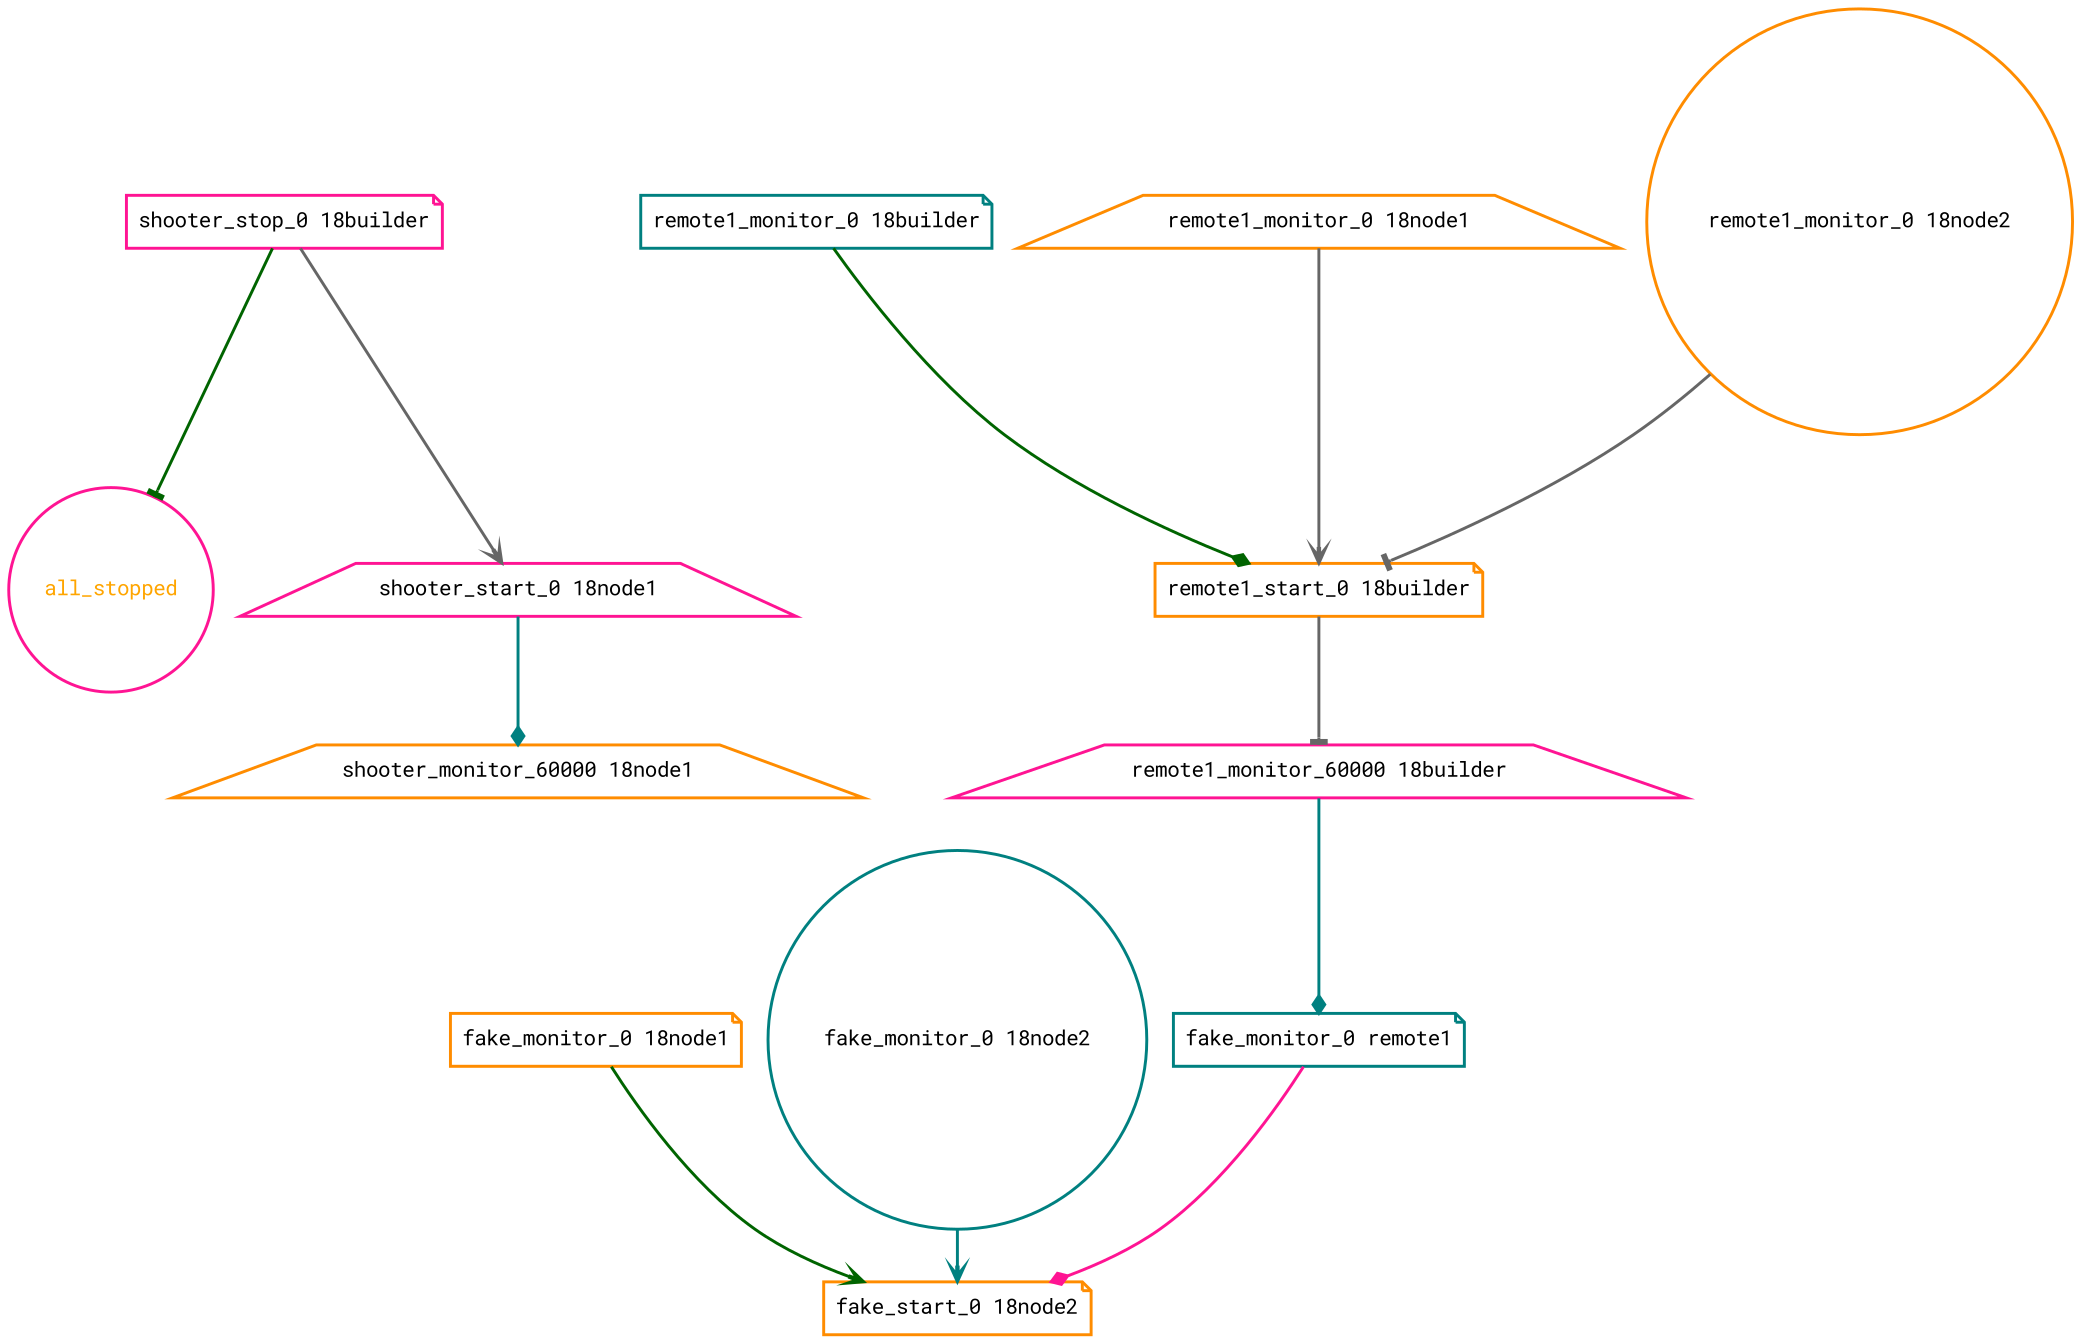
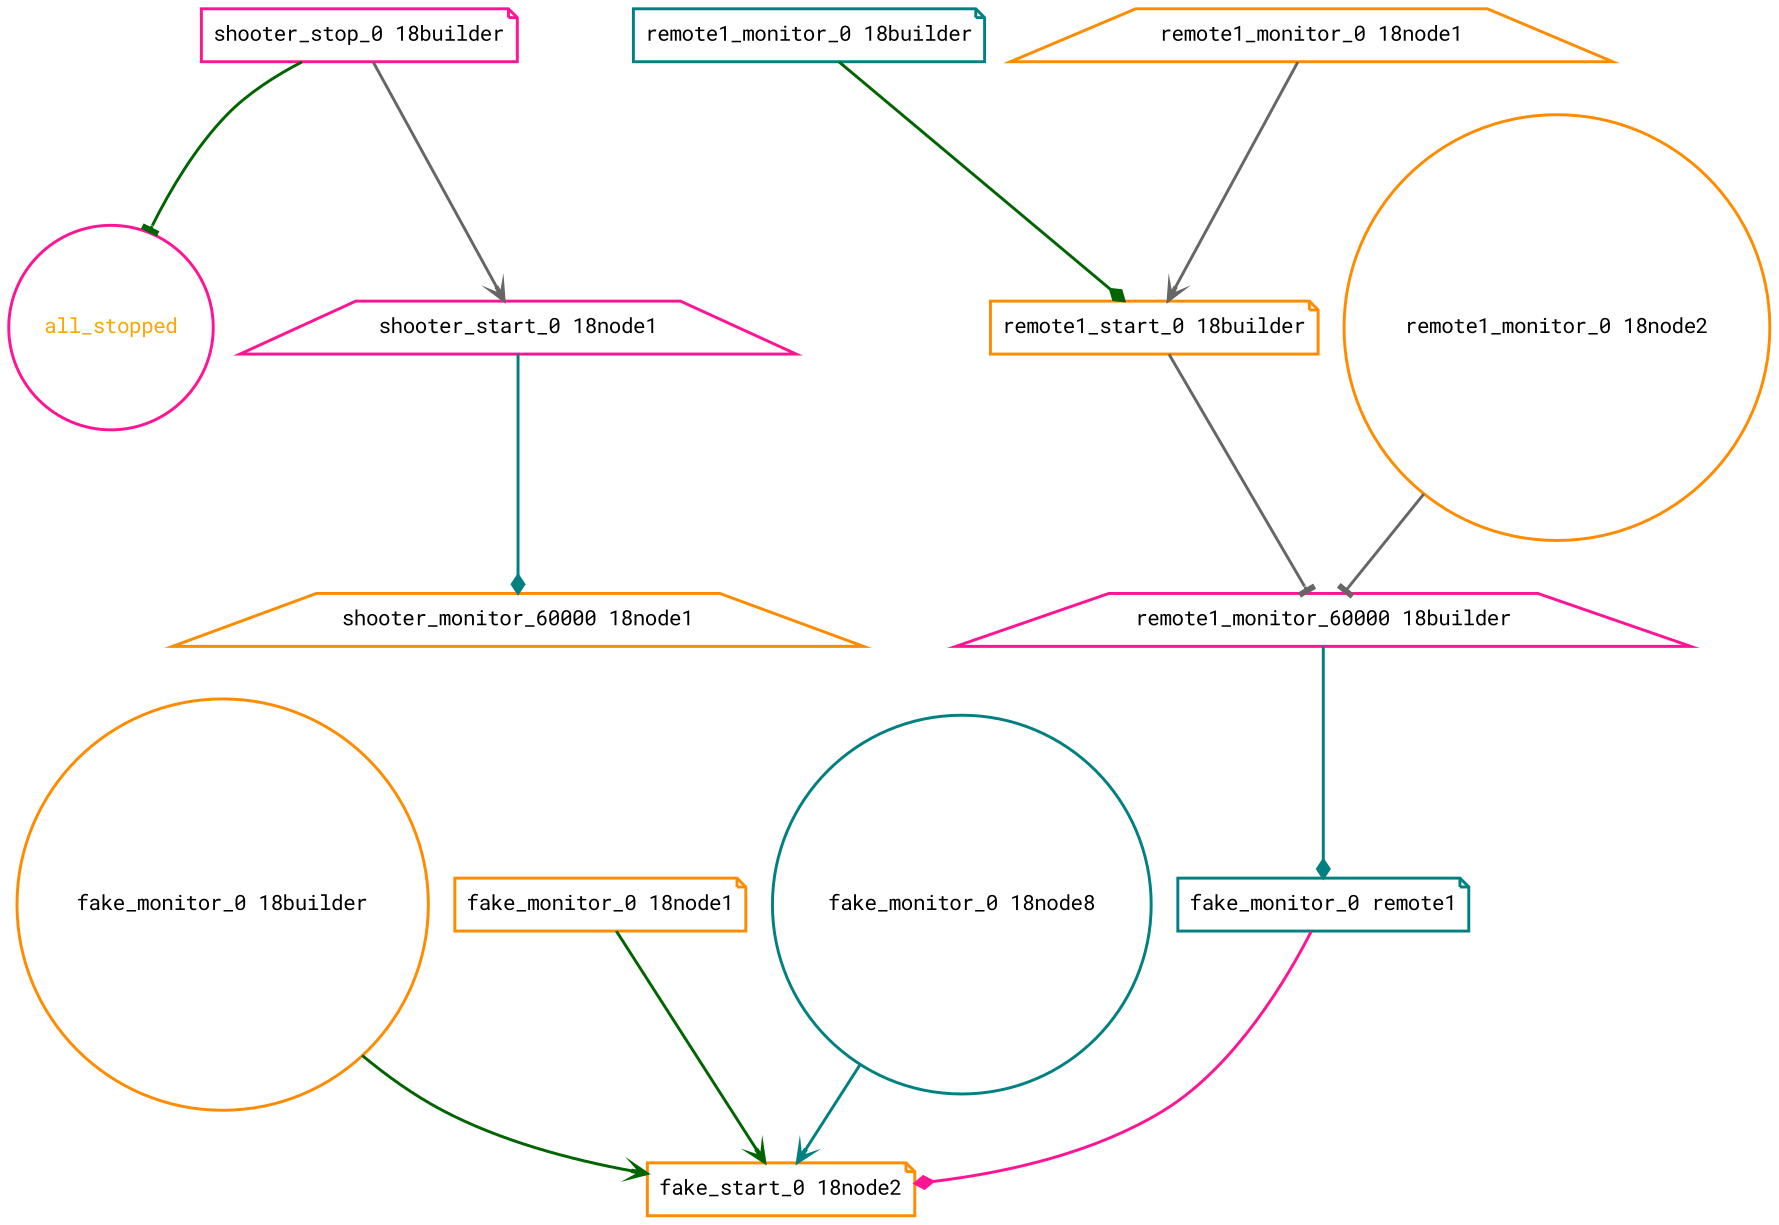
(1559, 481) -> (1386, 541)
none -> (223, 905)
(957, 1040) -> (962, 905)
